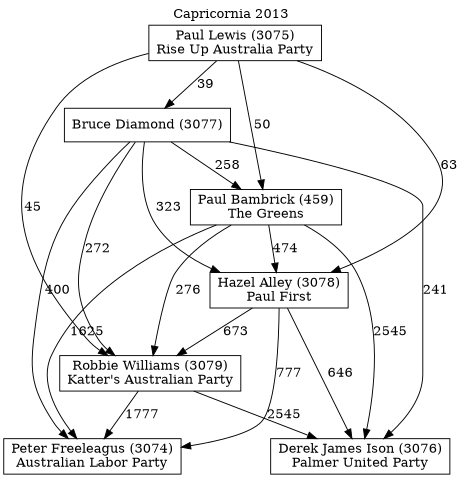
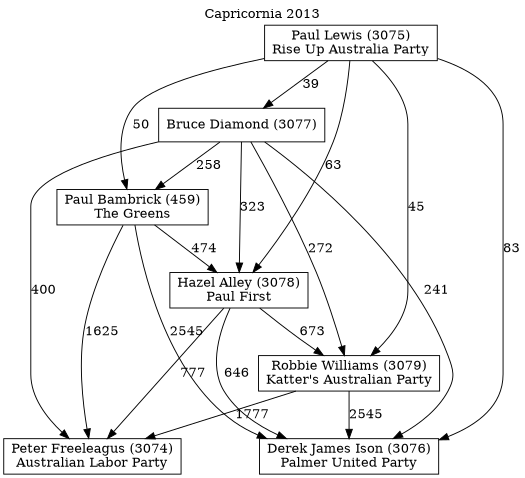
none -> (503, 244)
(175, 274) -> none
